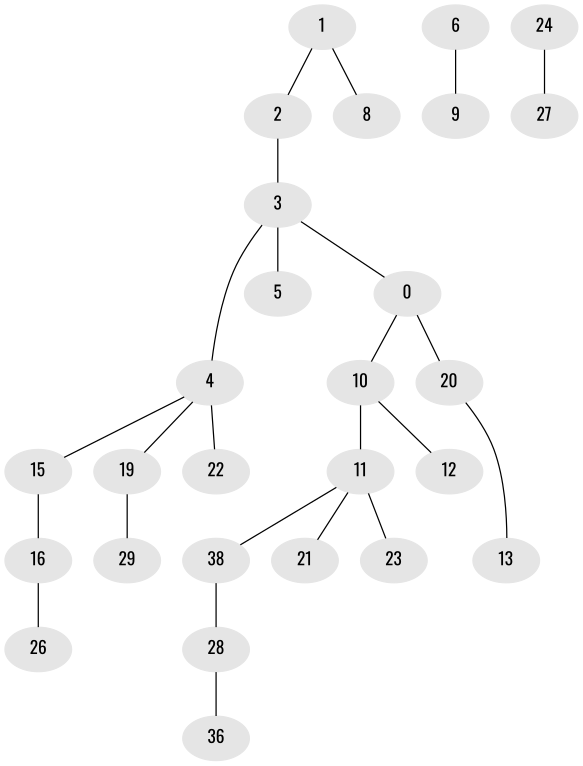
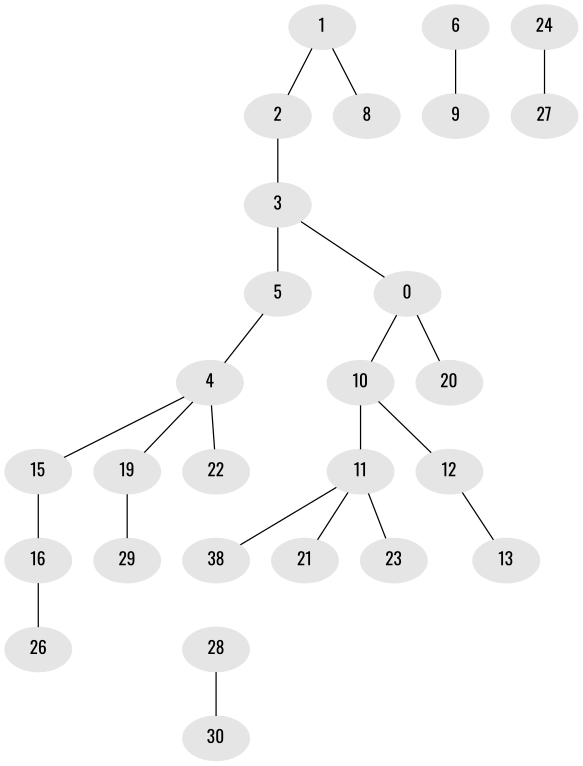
(227, 289) -> (244, 338)
(499, 466) -> (478, 516)
(216, 605) -> none
(216, 738) -> (216, 738)
